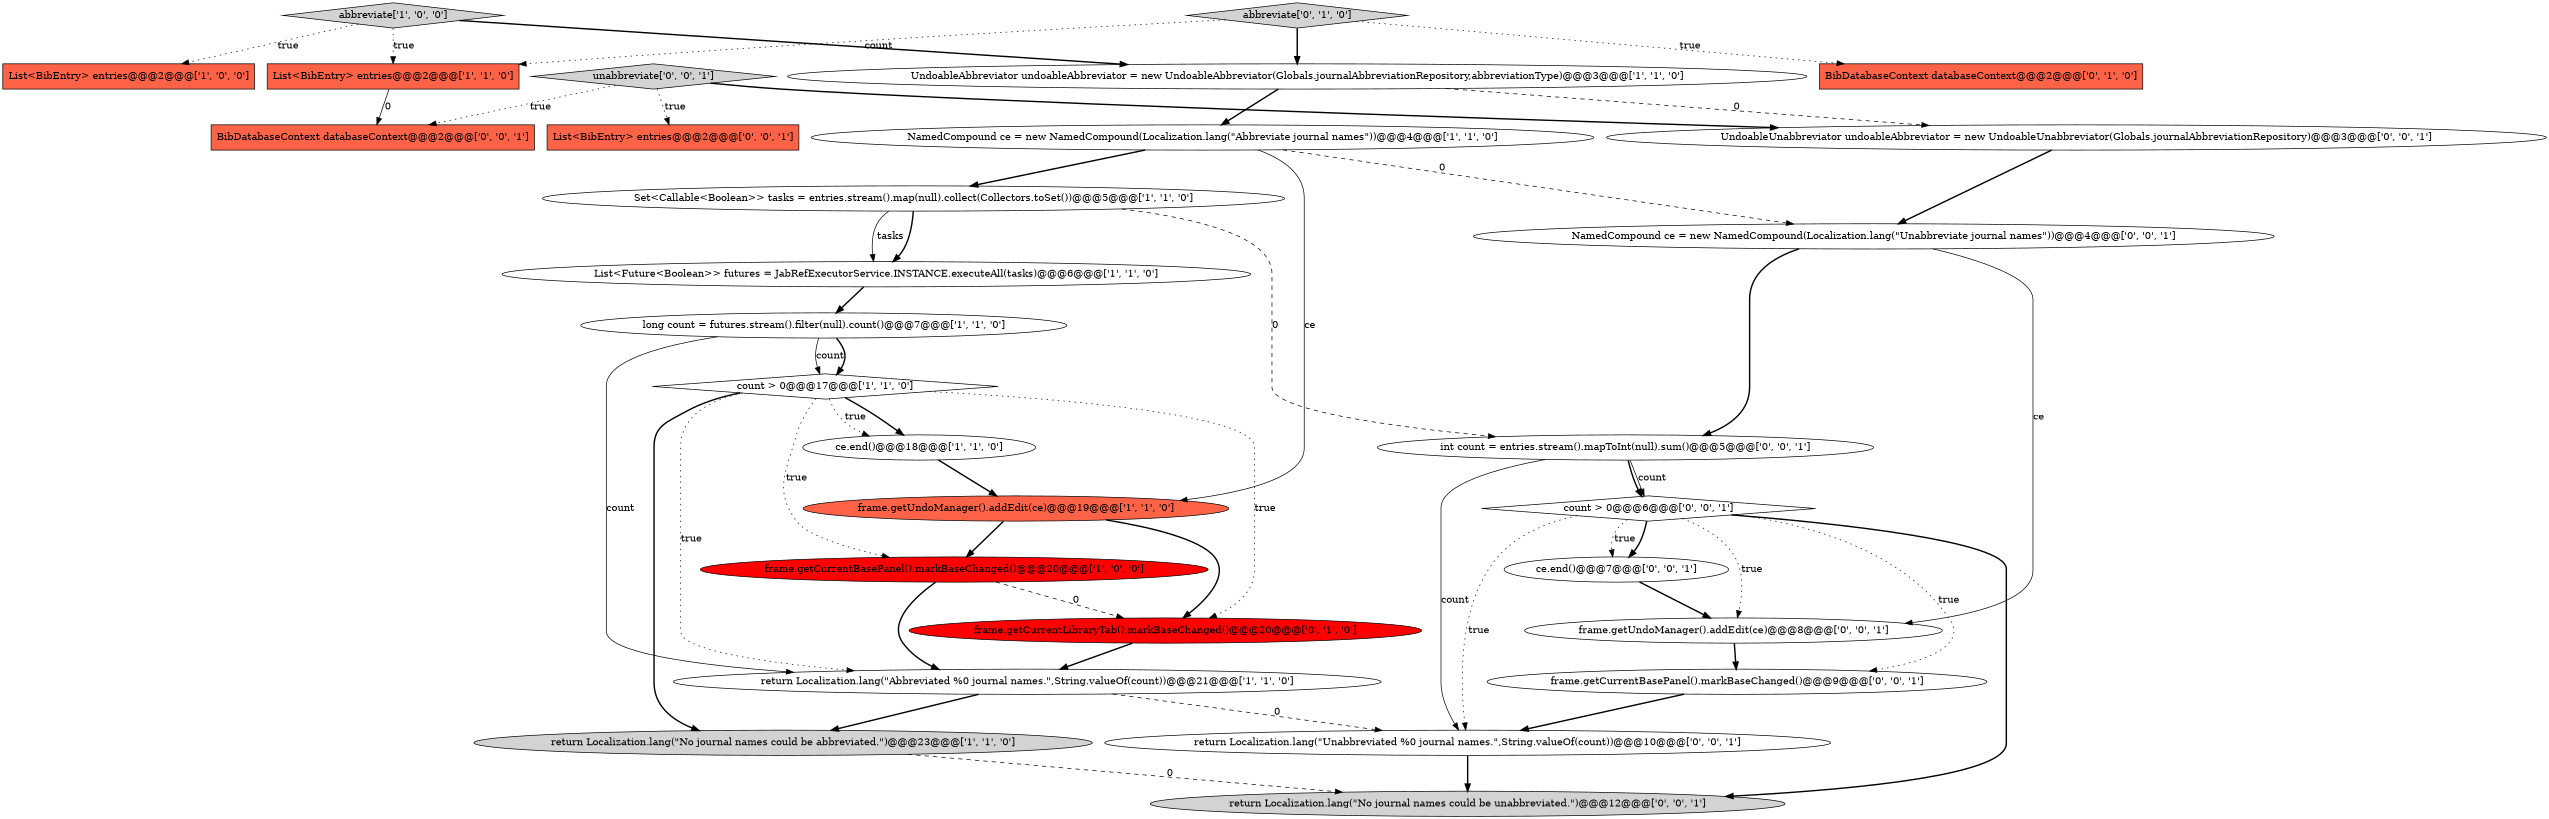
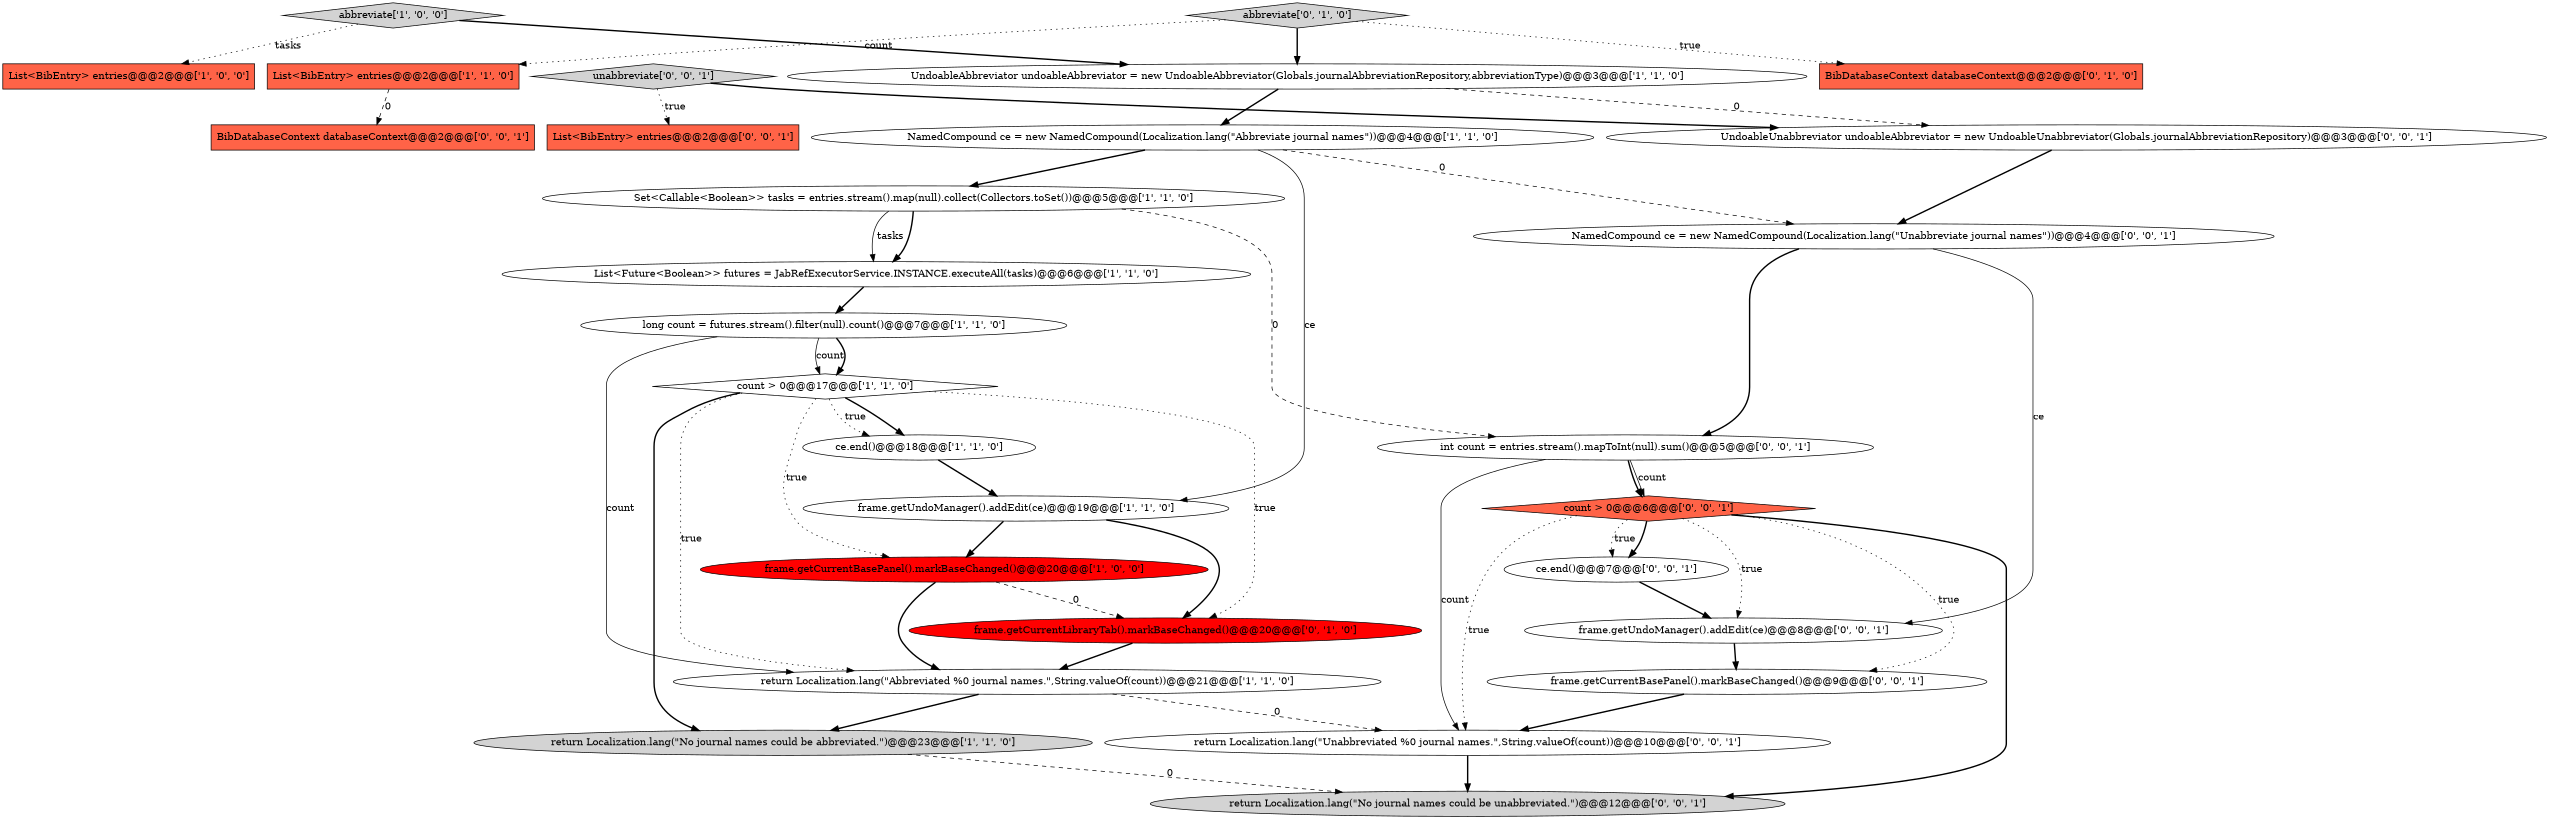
(393, 42) -> none
(288, 46) -> (288, 46)
(384, 104) -> (384, 104)
(526, 104) -> none
(1016, 509) -> (1016, 509)
(1649, 509) -> (1649, 509)
